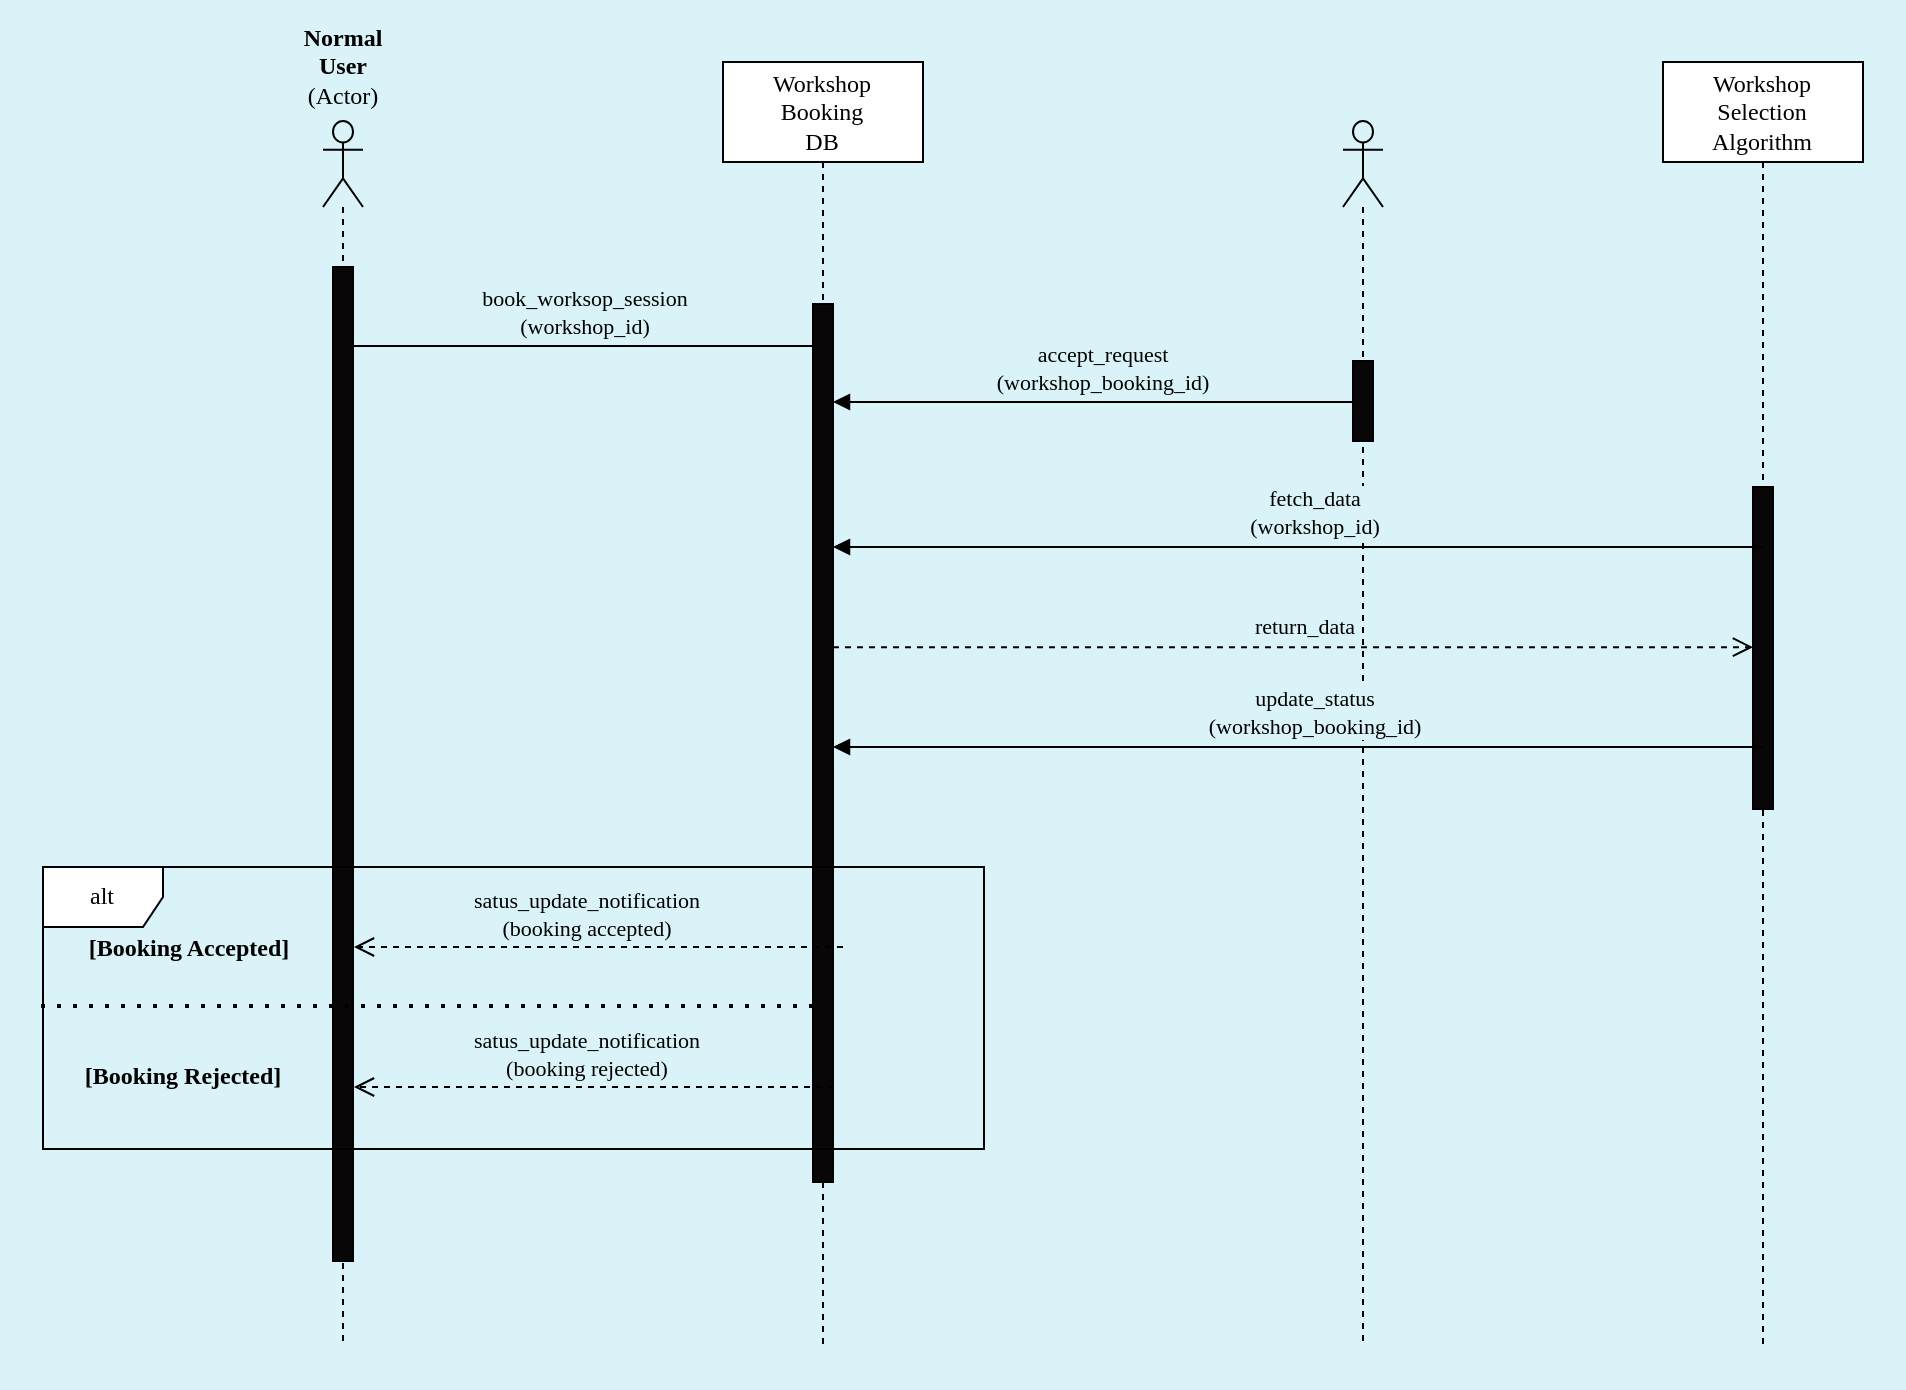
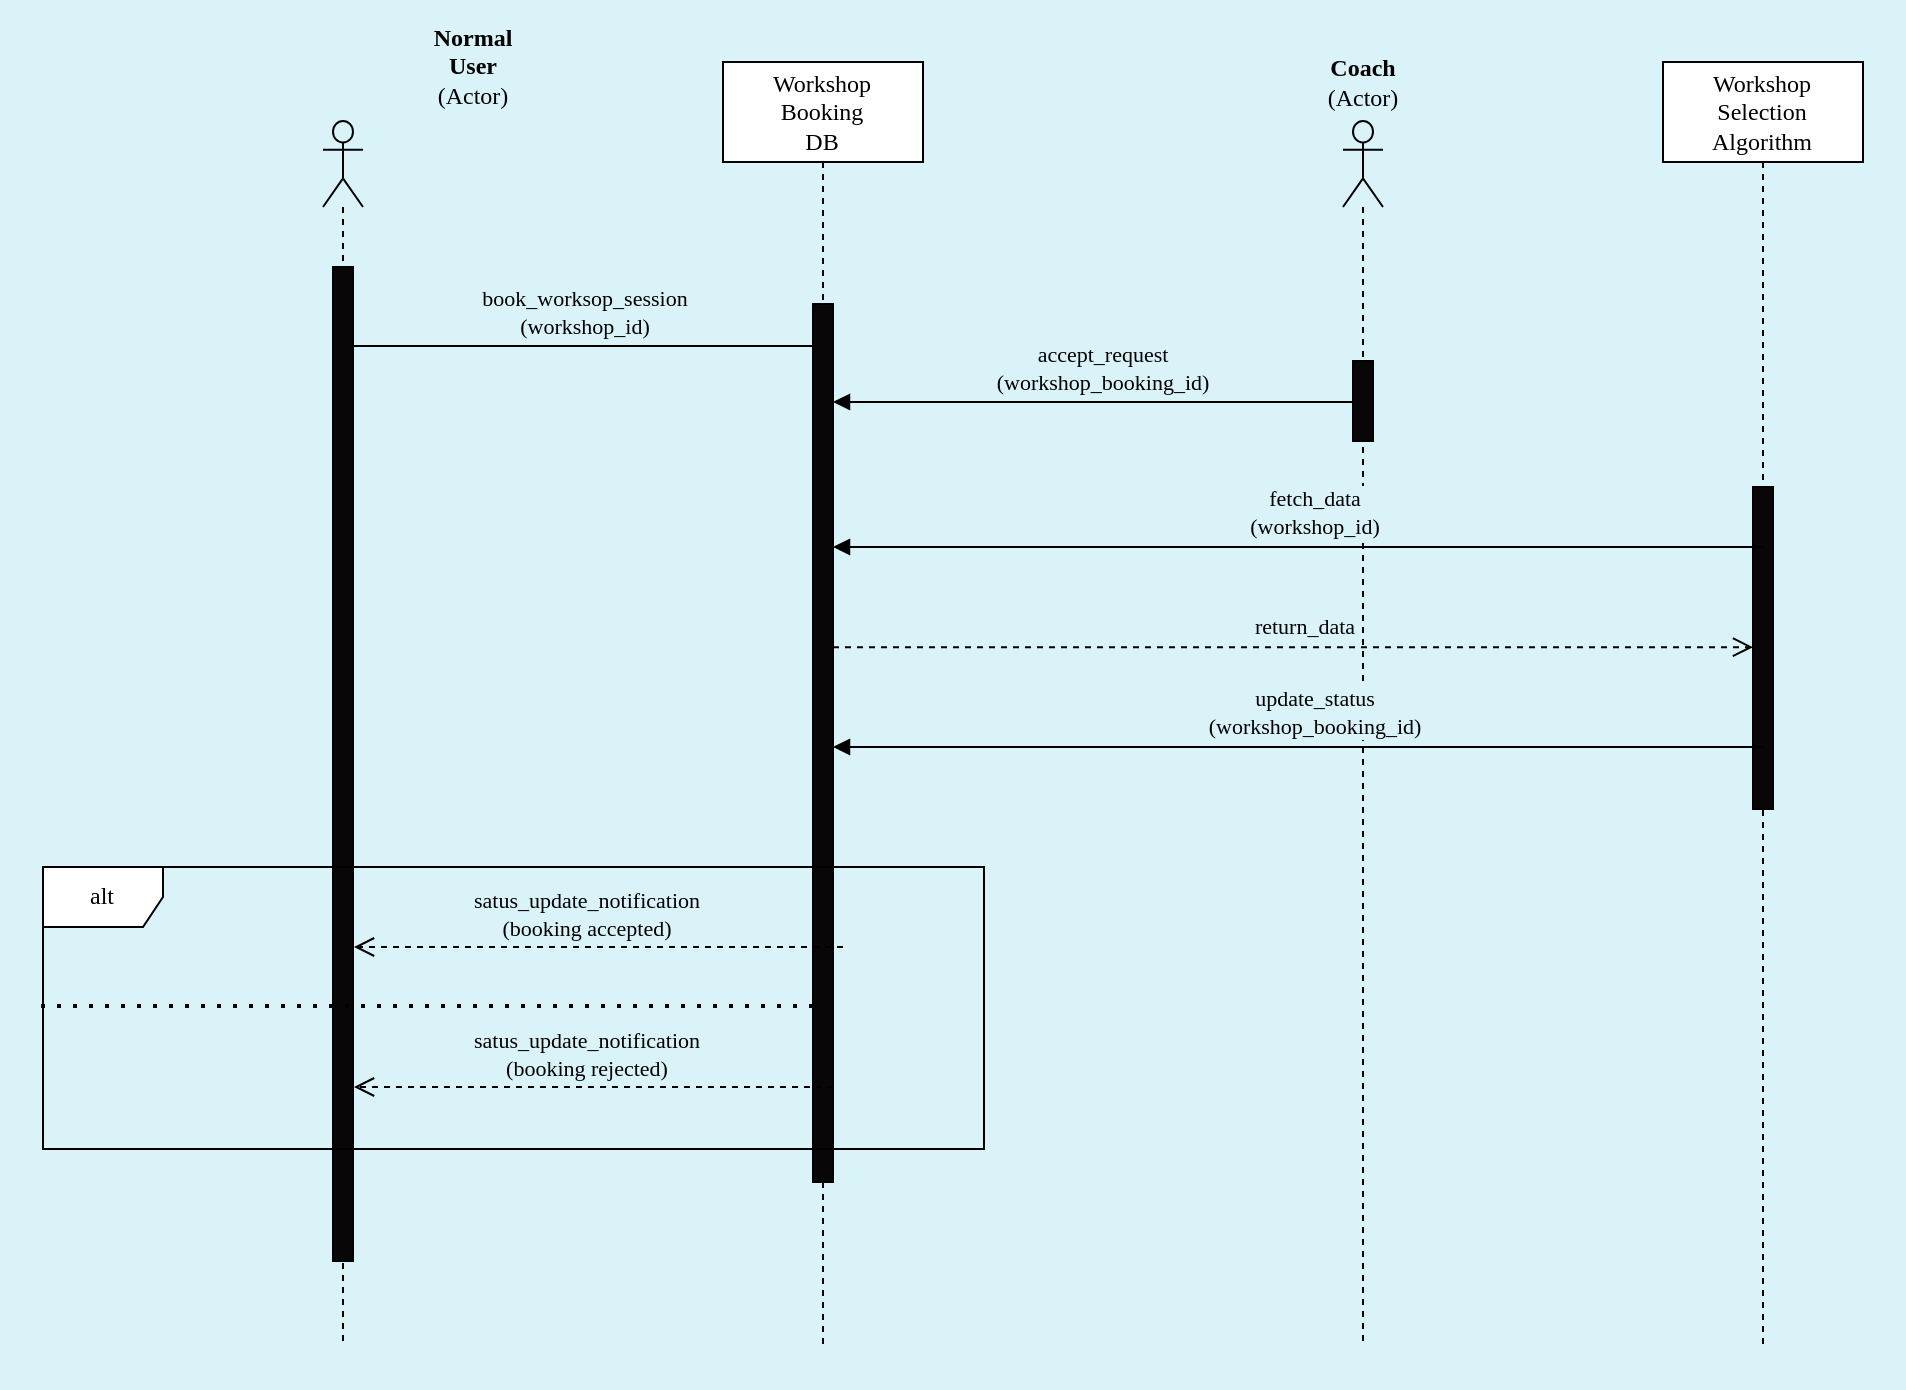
(343, 67) -> (473, 67)
none -> (1363, 82)
(189, 949) -> none
(183, 1077) -> none
